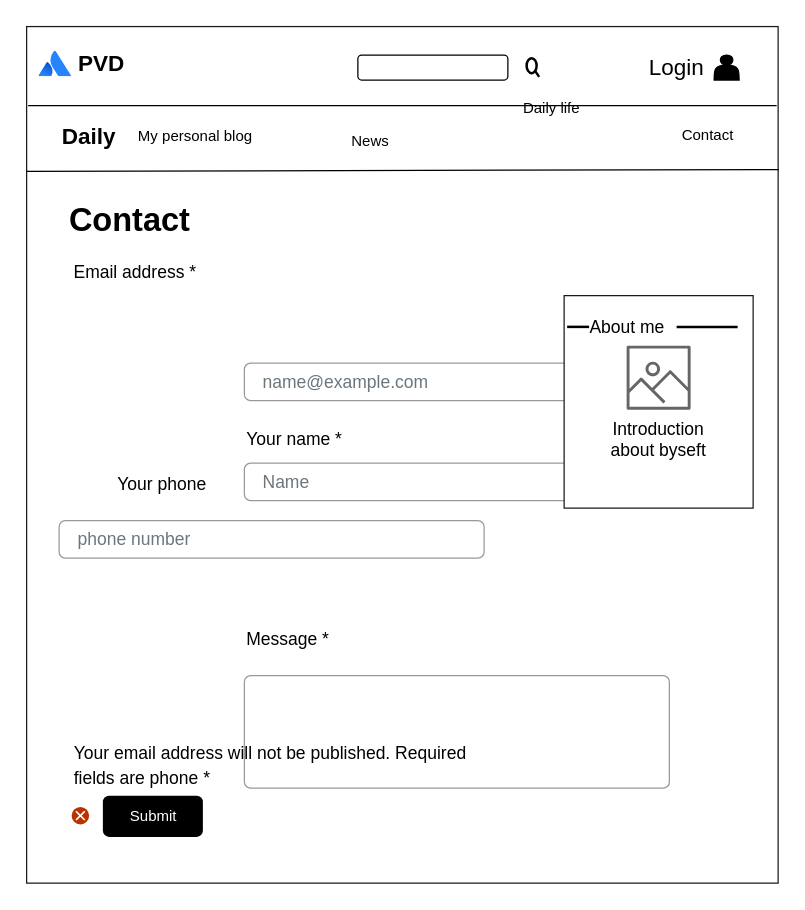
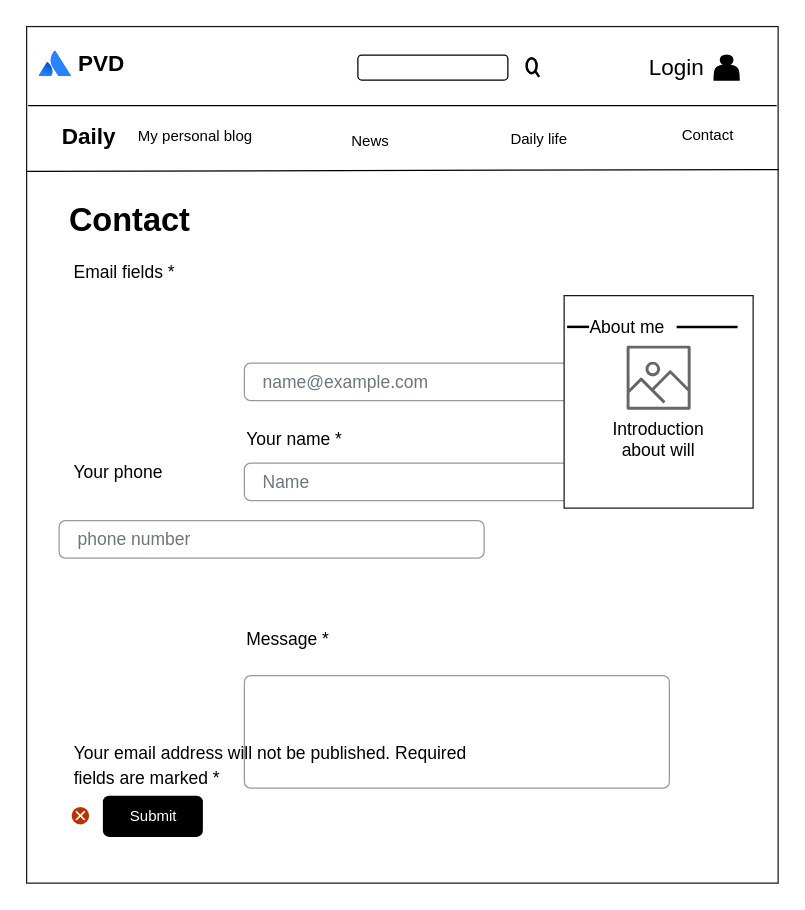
(552, 108) -> (539, 139)
(140, 272) -> (131, 272)
(659, 439) -> (659, 439)
(278, 483) -> (234, 471)
(283, 764) -> (283, 764)
